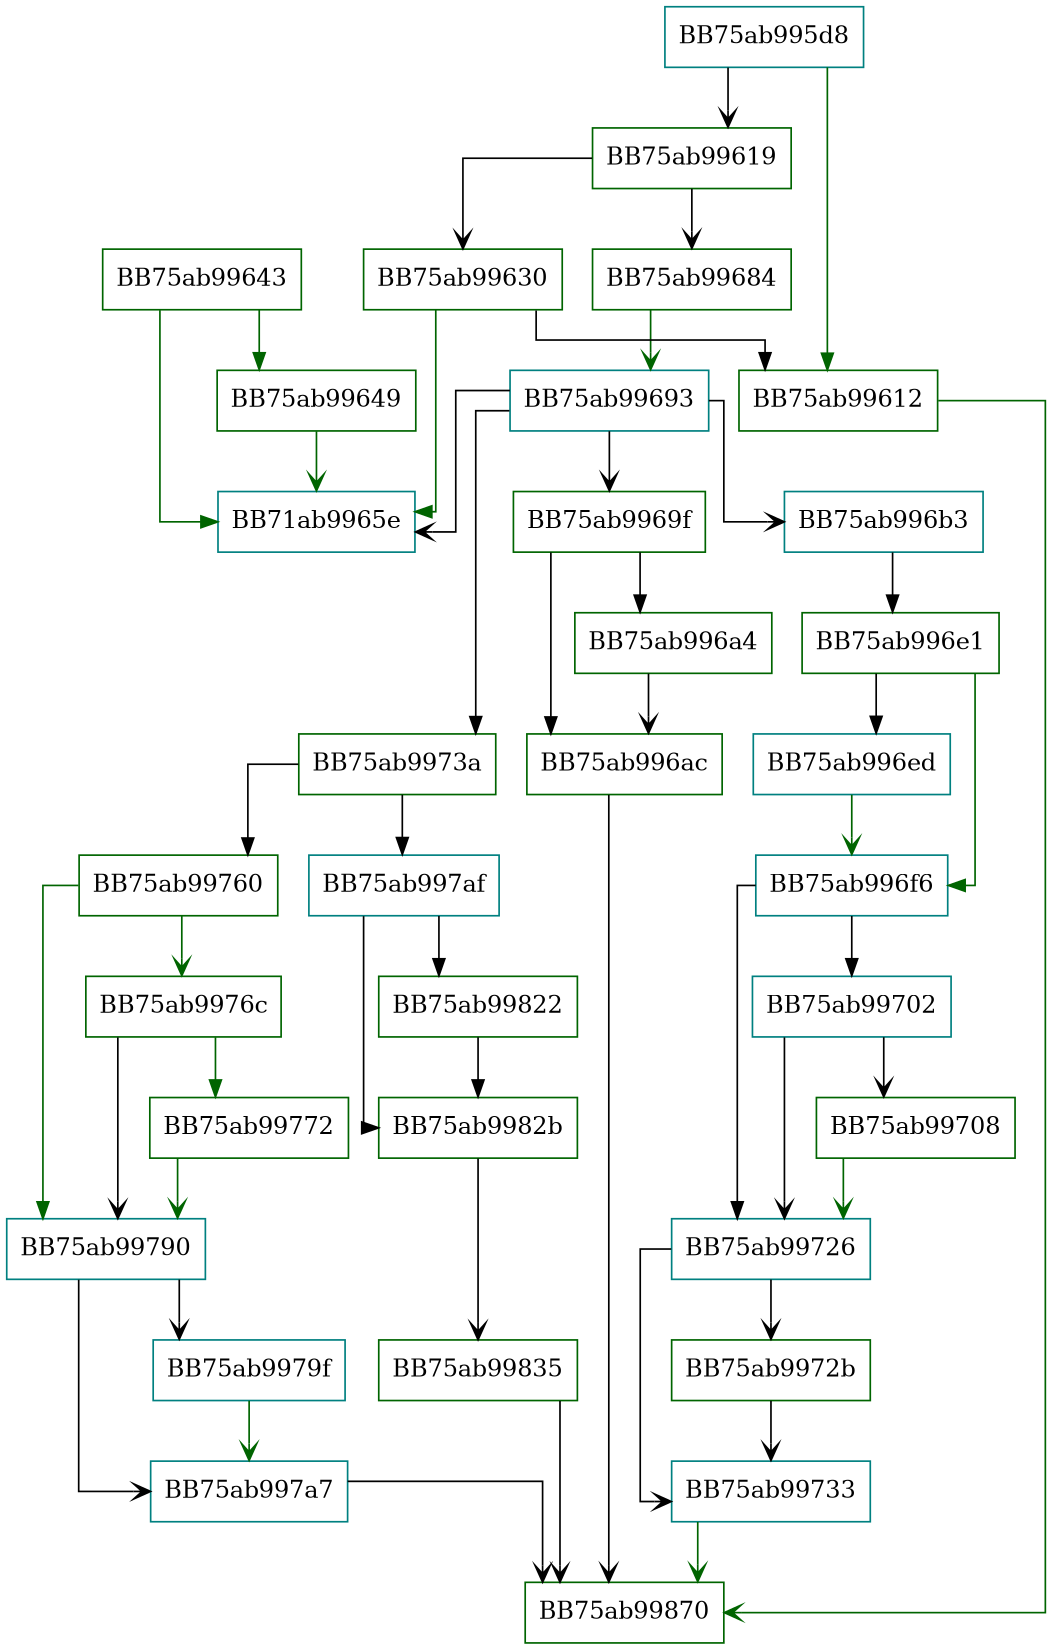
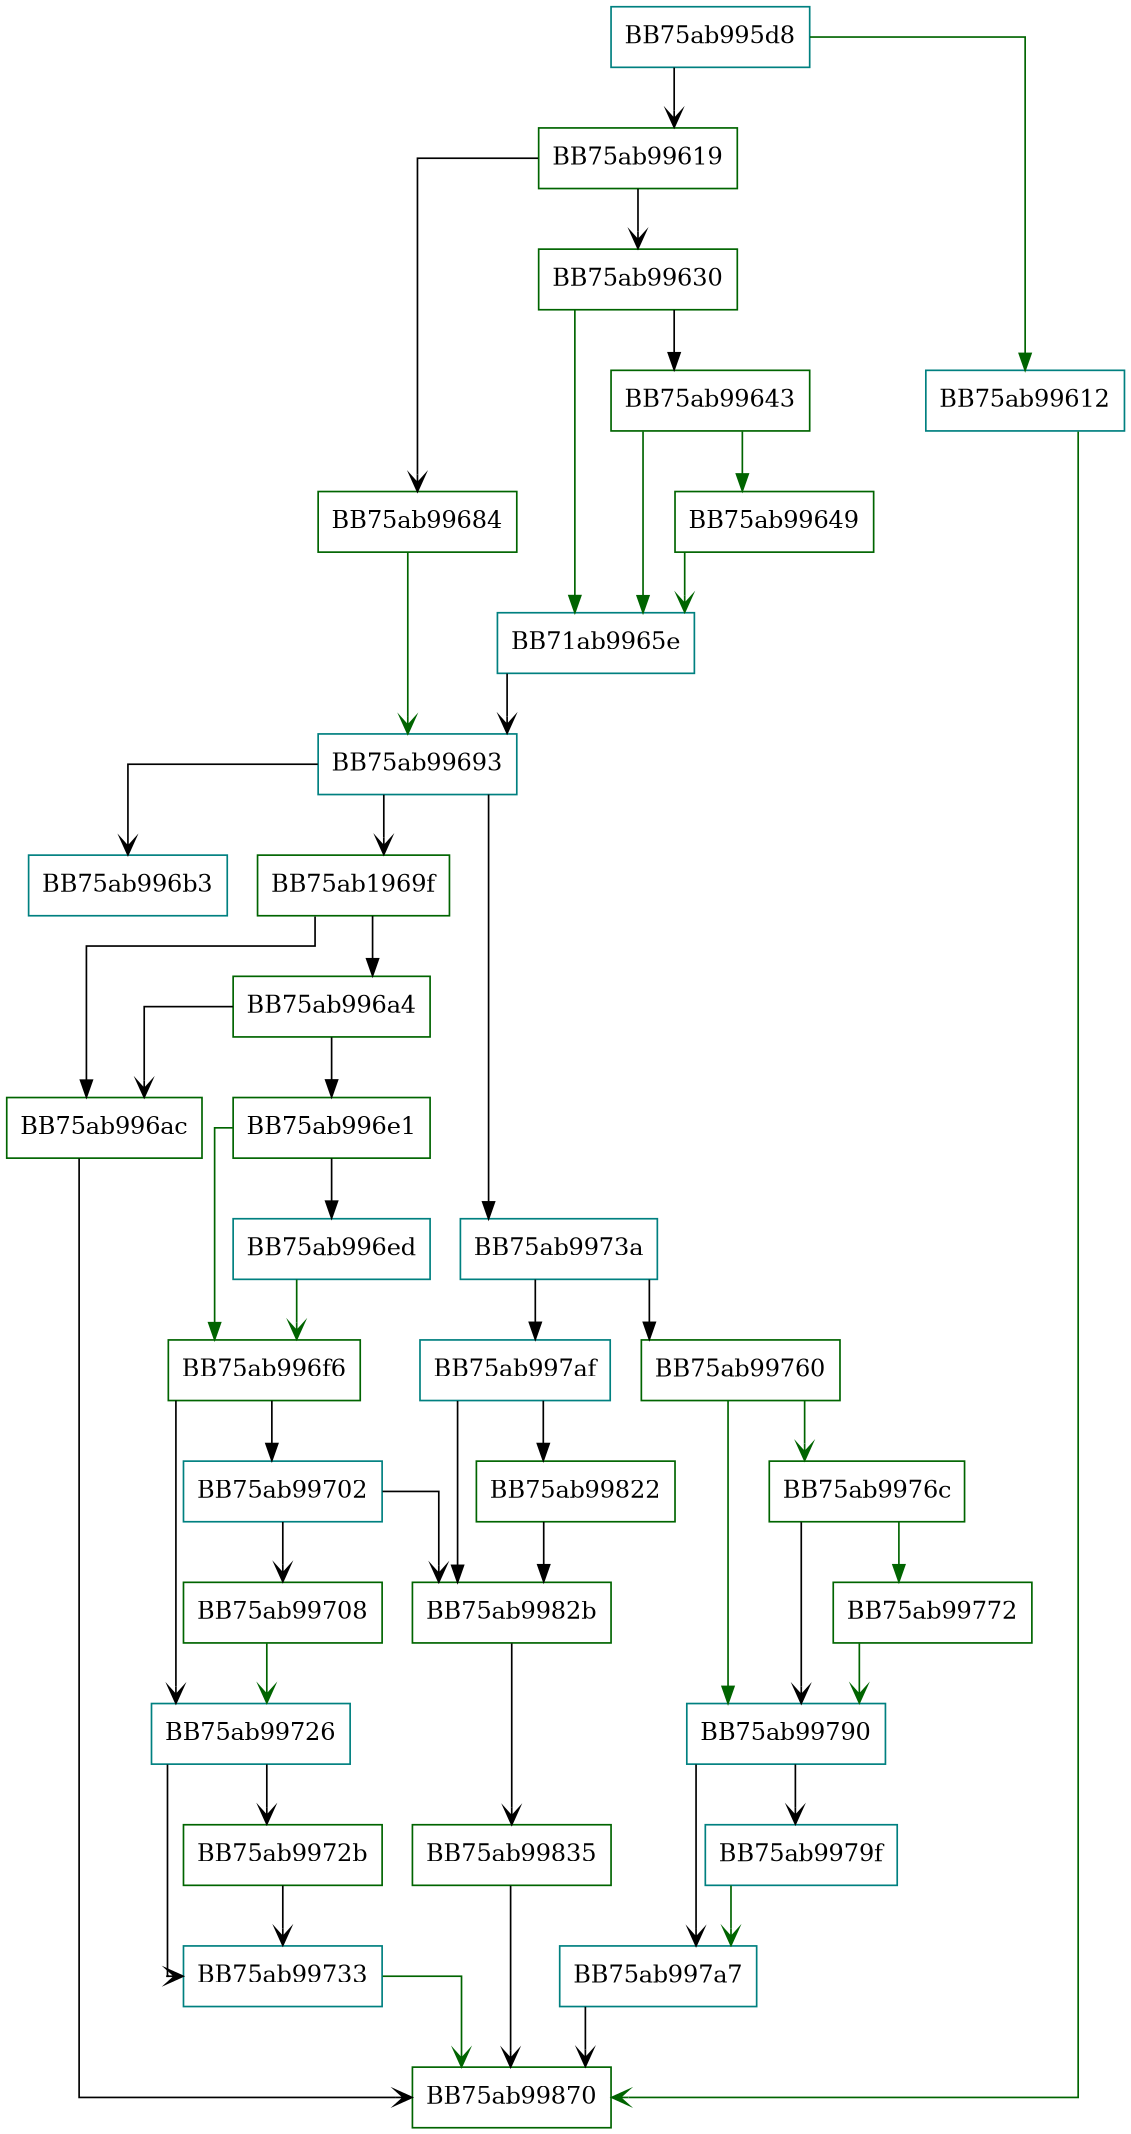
(635, 340) -> (674, 331)
(838, 401) -> (1025, 401)
(456, 446) -> (507, 695)
(609, 522) -> (354, 885)
(893, 574) -> (332, 1059)
(397, 764) -> (559, 1249)
(852, 885) -> (264, 1370)
(737, 1034) -> (176, 1544)
(784, 1120) -> (439, 1500)
